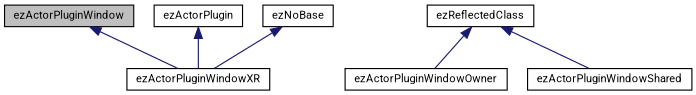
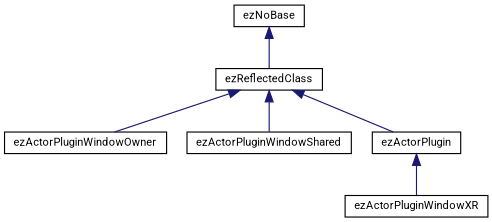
(69, 16) -> none
(243, 51) -> (269, 54)
none -> (348, 113)
